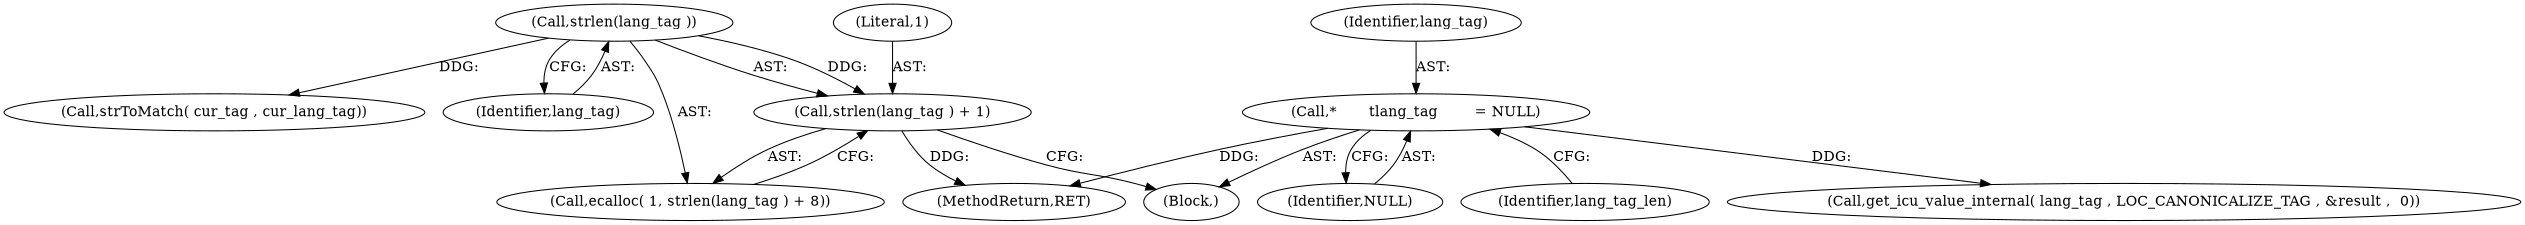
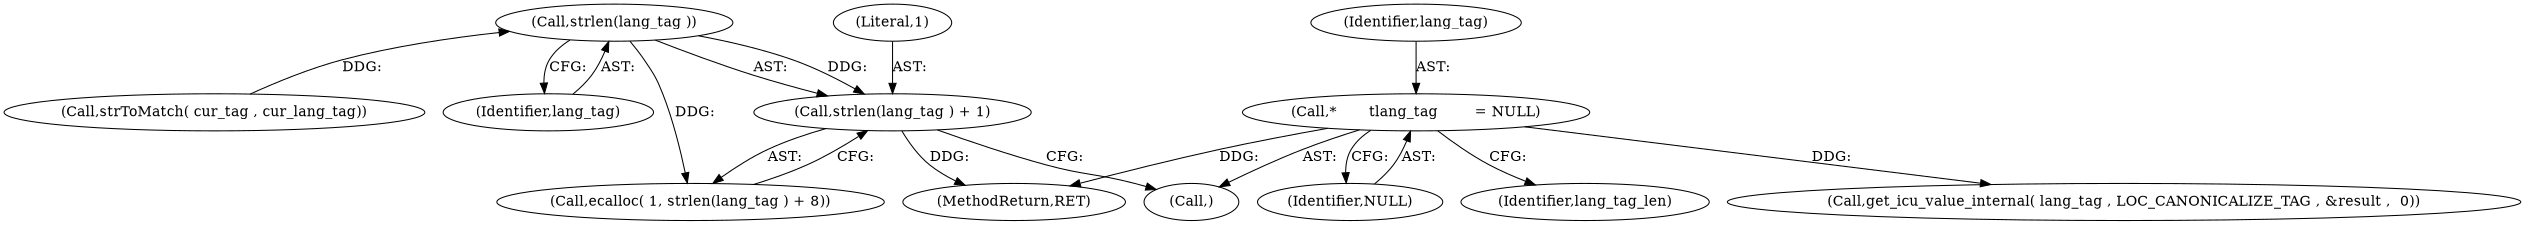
(424, 65) -> (372, 53)
(697, 112) -> (697, 112)
(1540, 152) -> (1480, 160)
(1191, 202) -> (1191, 202)
